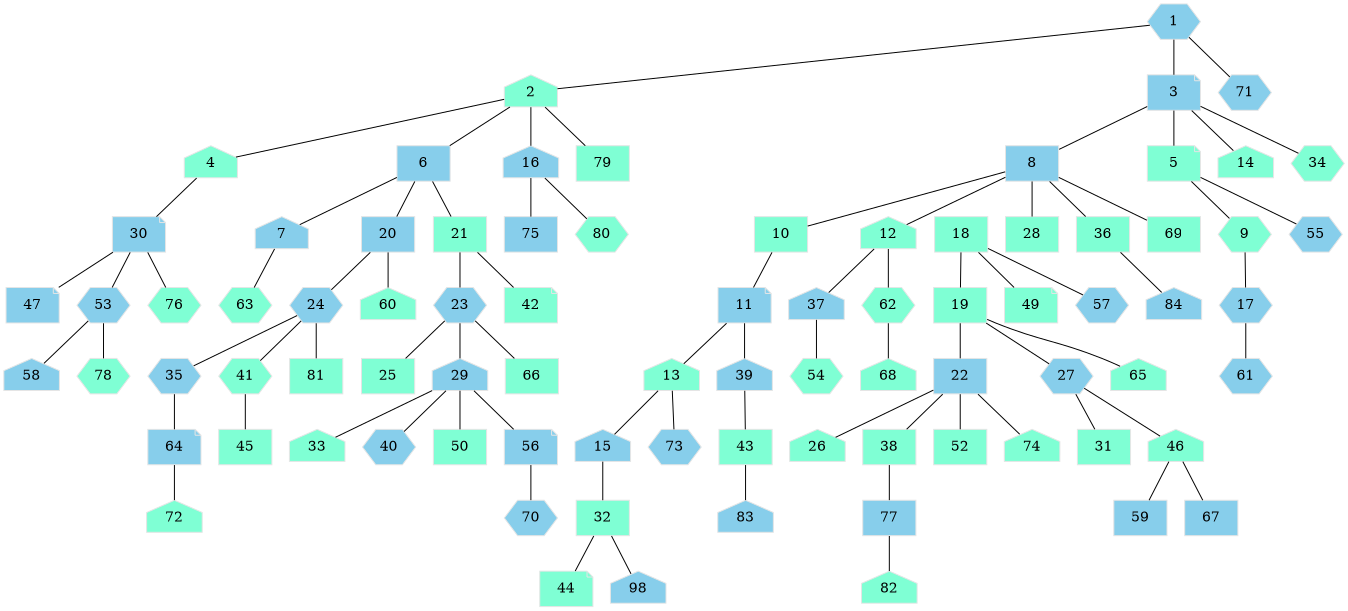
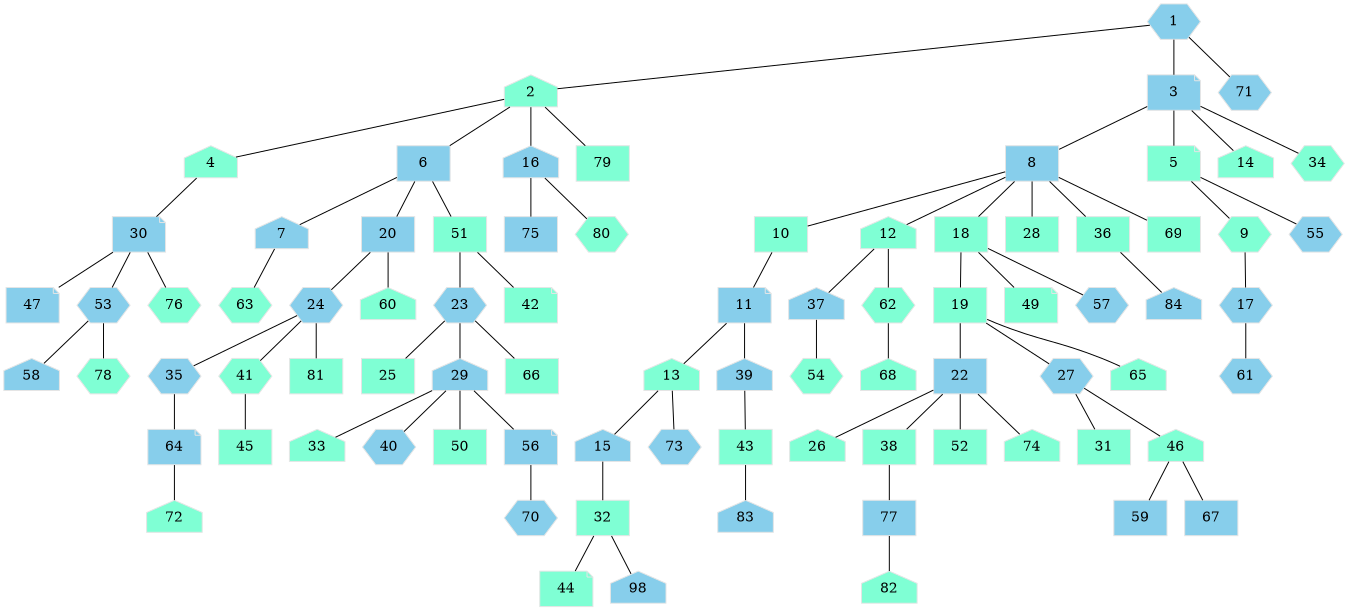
none -> (997, 199)
(460, 234) -> (460, 234)
